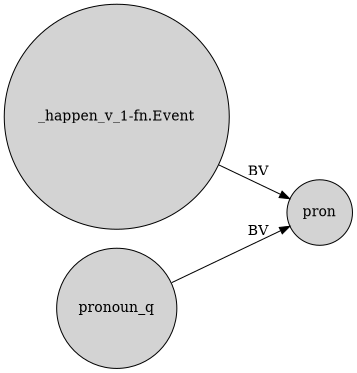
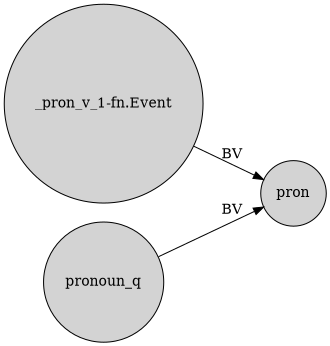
(117, 117) -> (104, 104)
